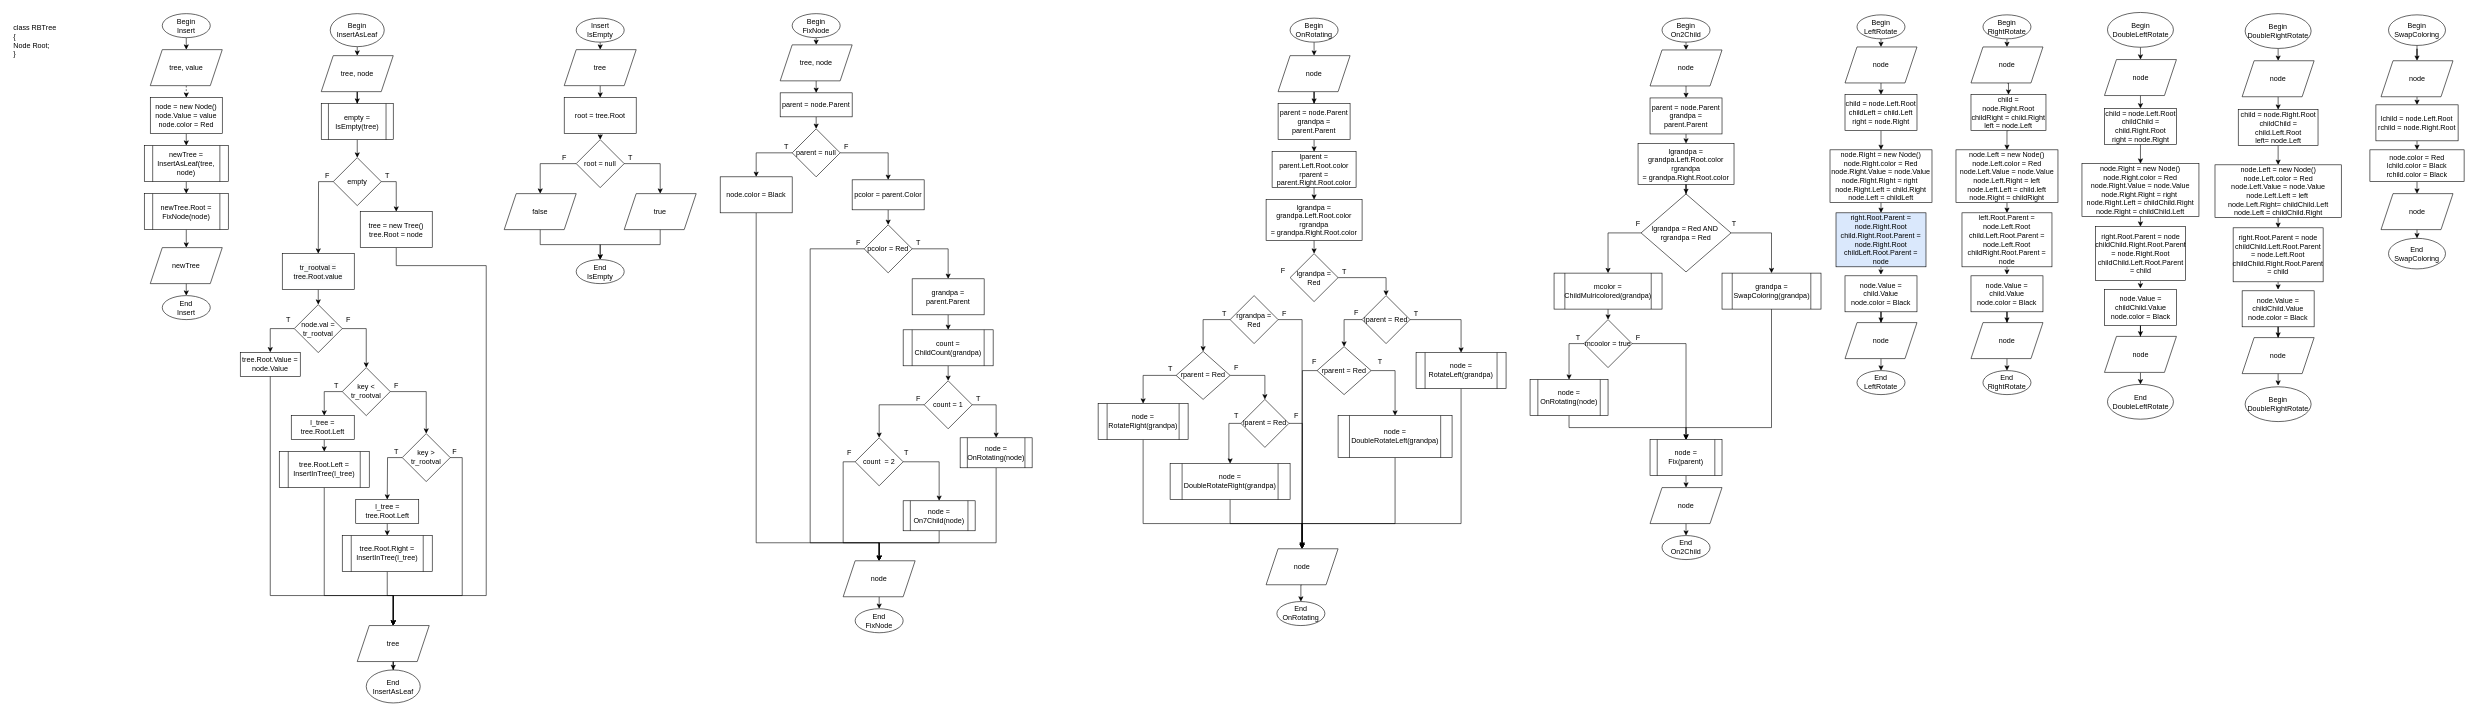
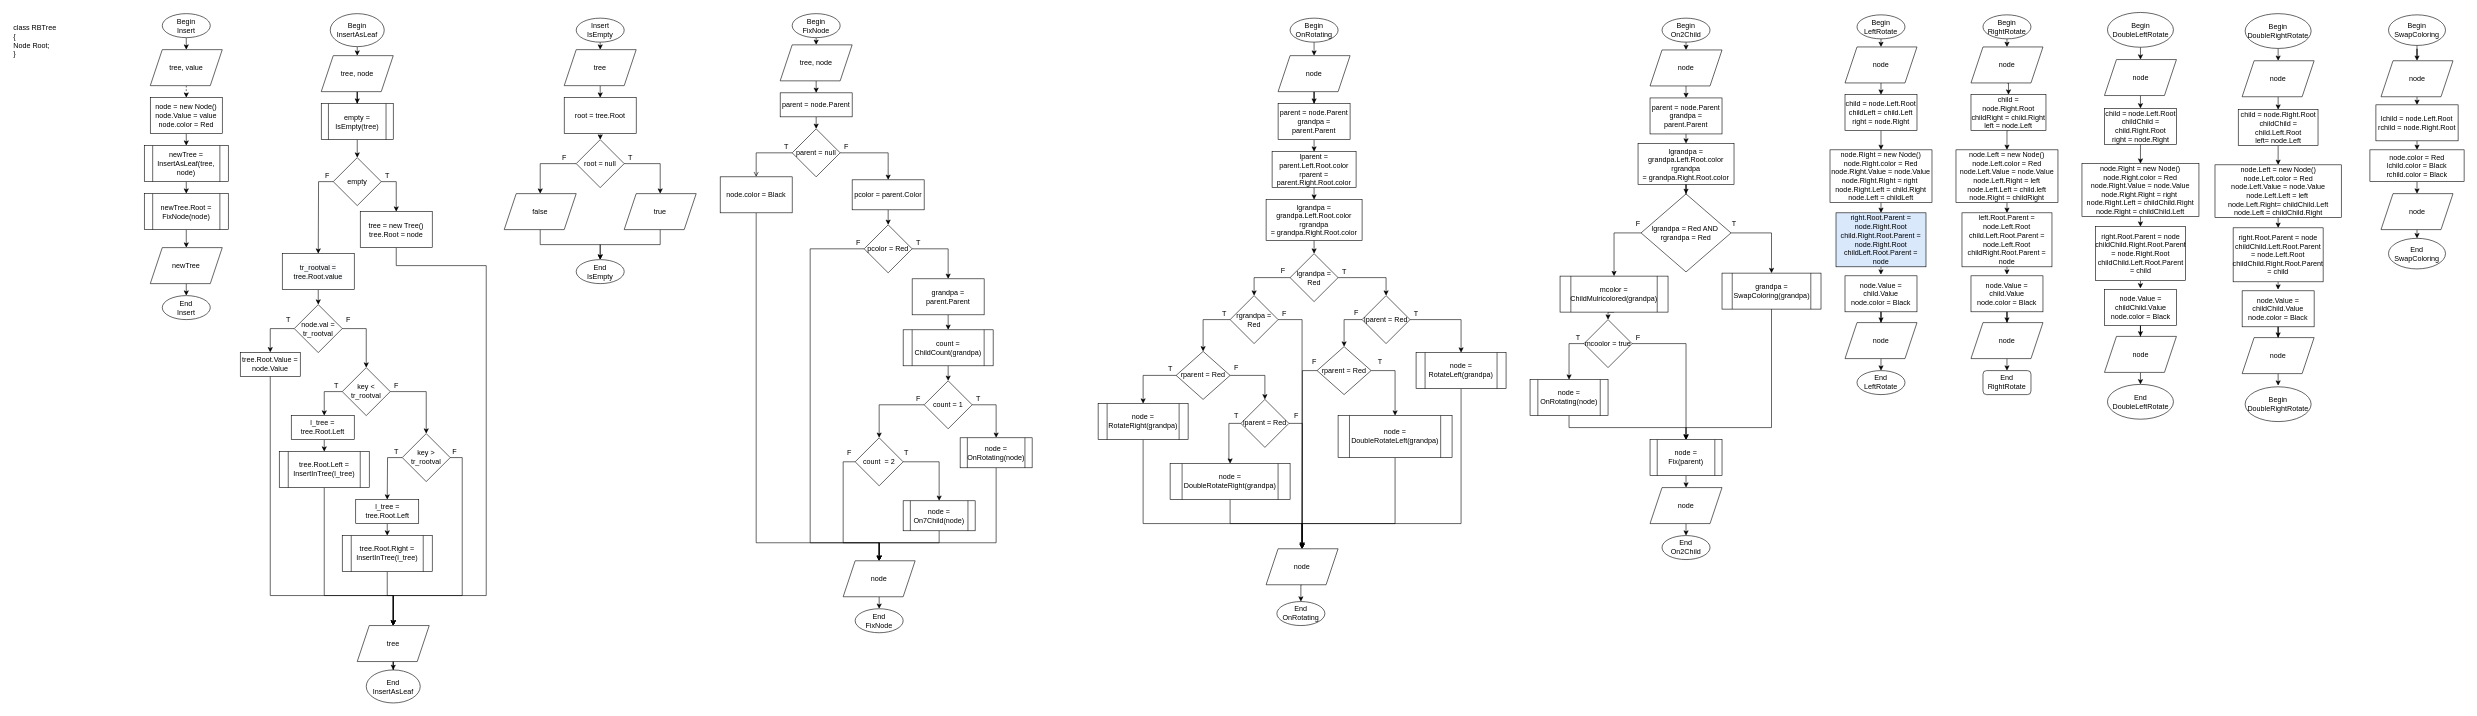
(756, 171) -> (756, 172)
none -> (1272, 278)
(1608, 291) -> (1614, 294)
(2007, 383) -> (2007, 383)
